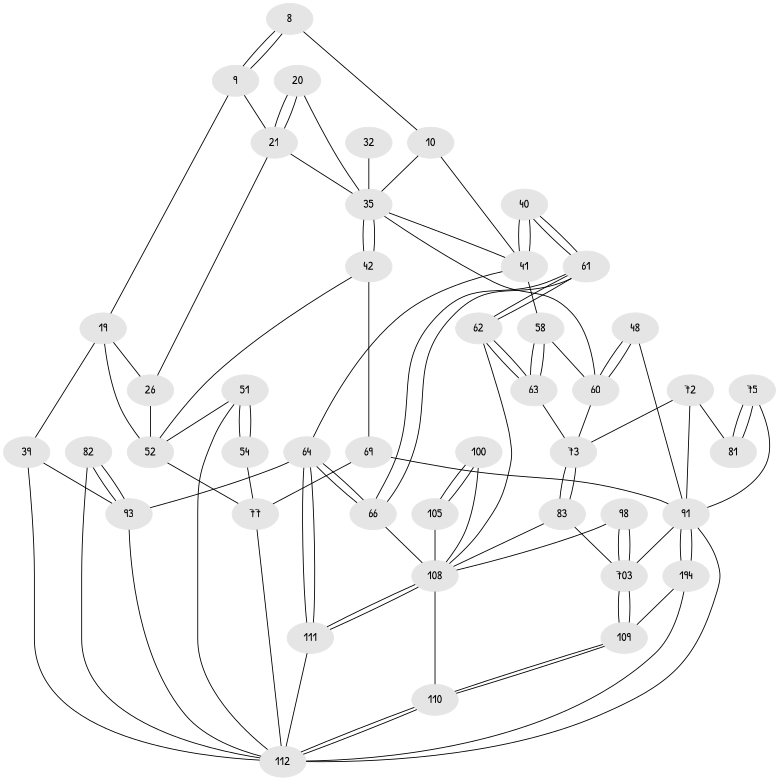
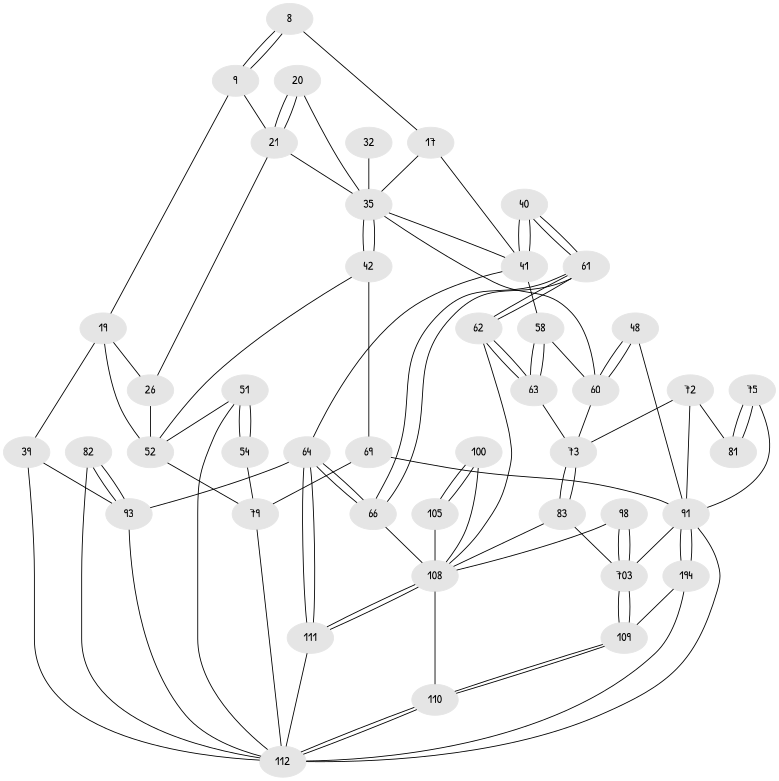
(431, 143) -> (431, 143)
(255, 514) -> (255, 514)
